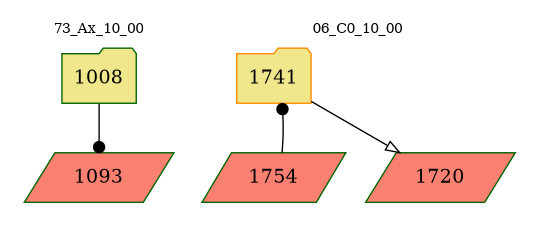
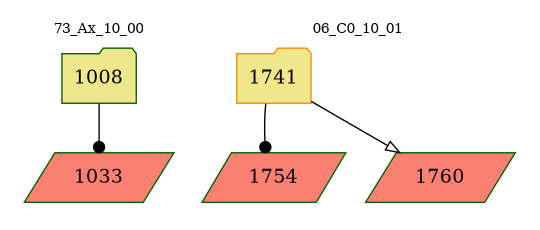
(358, 30) -> (358, 30)
(283, 134) -> (265, 123)
(99, 178) -> (99, 178)
(440, 178) -> (440, 178)
